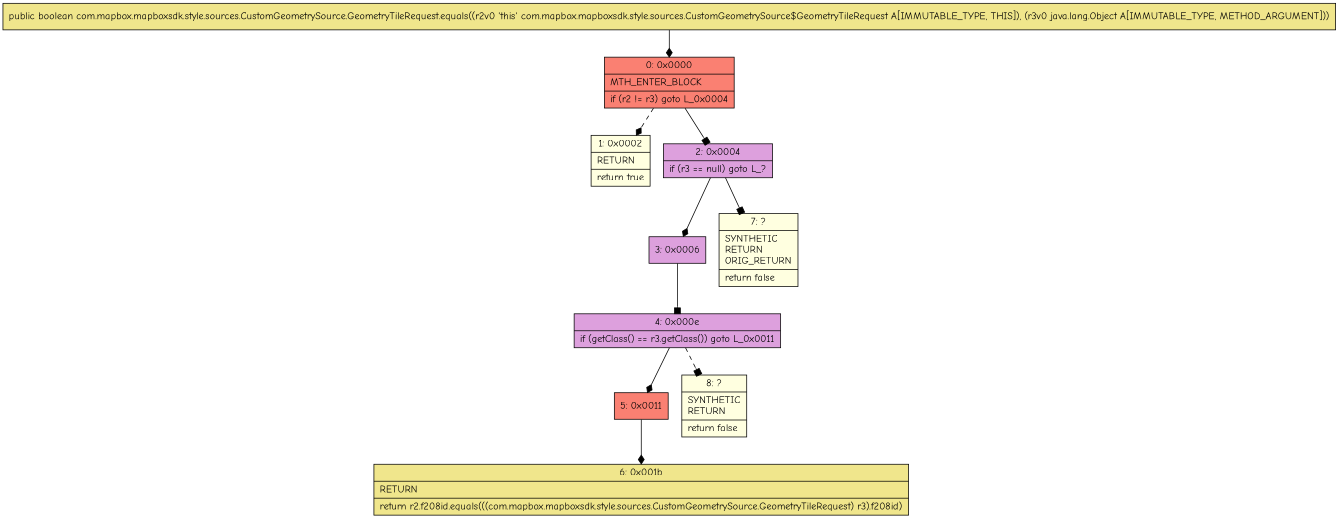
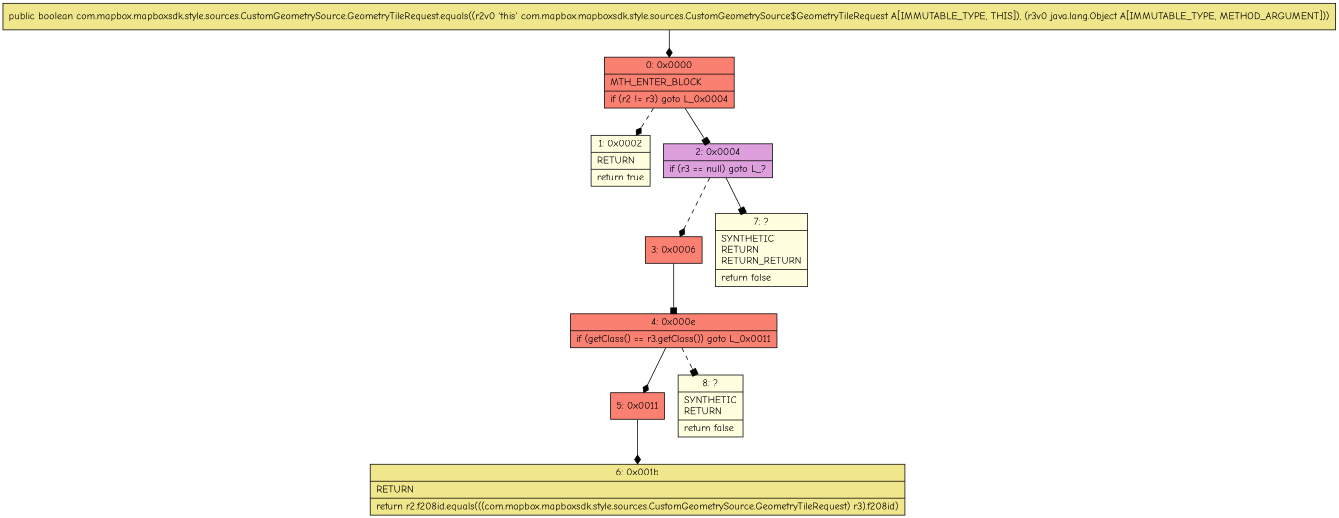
(699, 203) -> (697, 203)
(677, 250) -> (674, 250)
(759, 261) -> (761, 261)
(677, 331) -> (674, 331)
